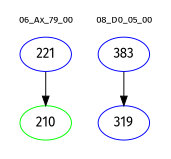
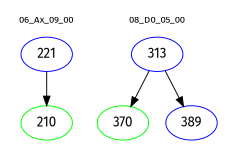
(46, 20) -> (47, 20)
(124, 54) -> (157, 54)
none -> (123, 123)
(124, 123) -> (192, 123)
